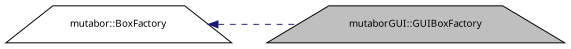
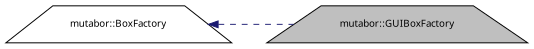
(416, 24) -> (397, 24)
